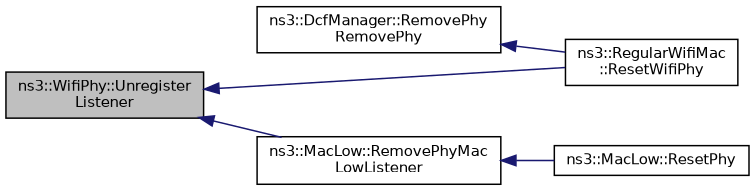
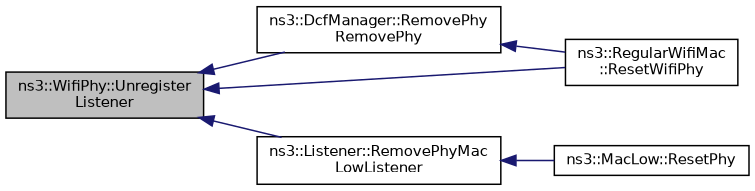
none -> (249, 61)
(379, 160) -> (379, 160)
